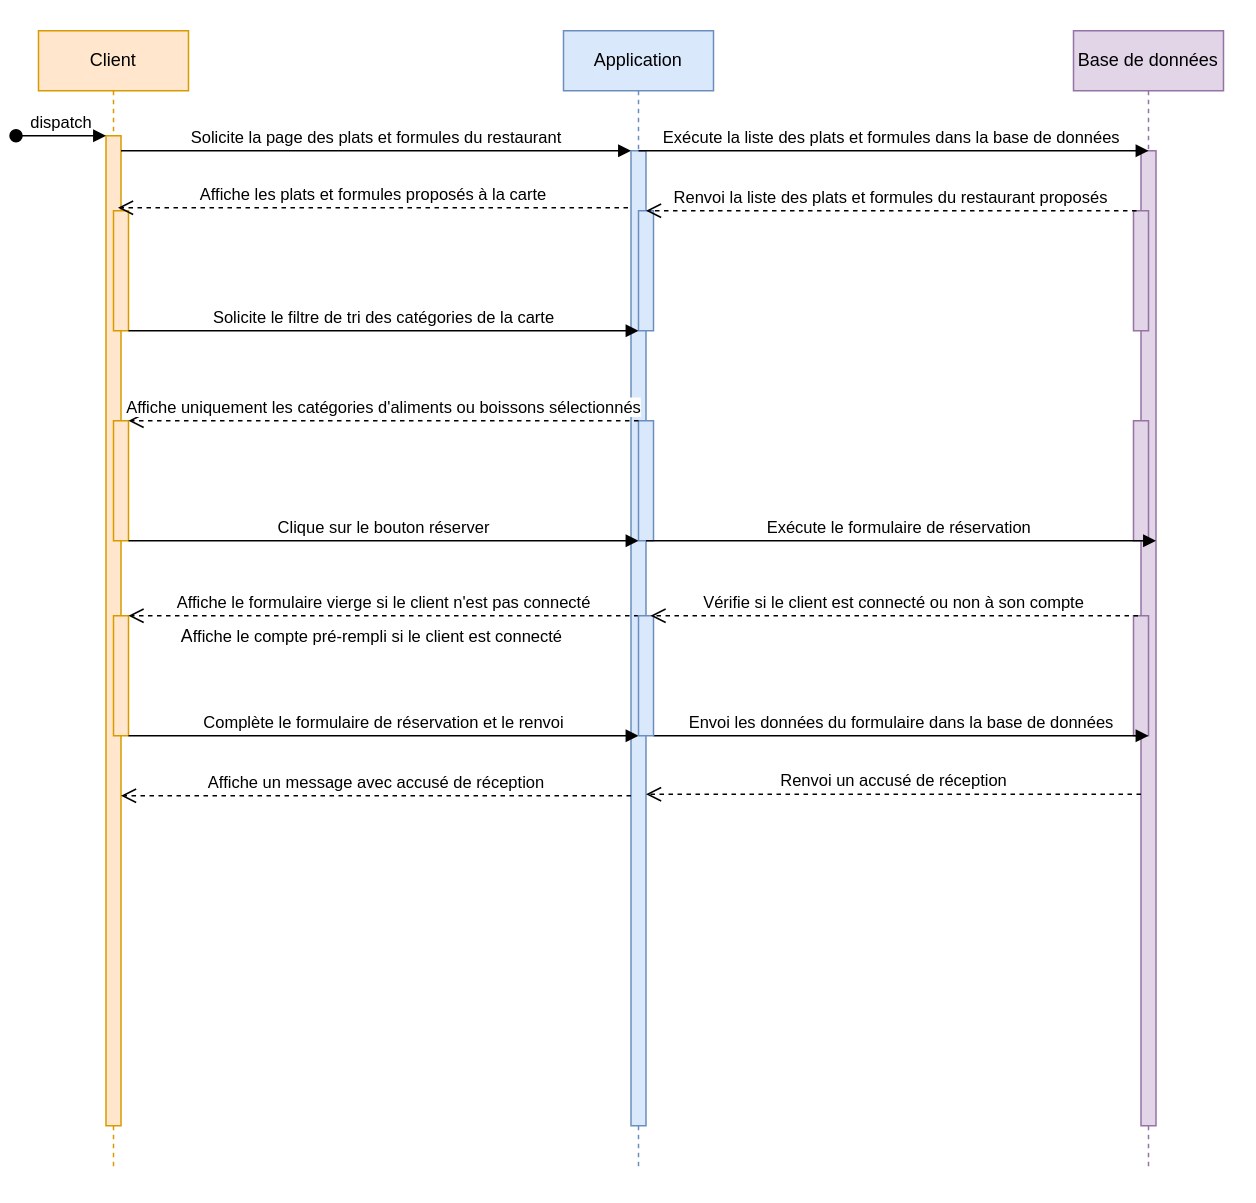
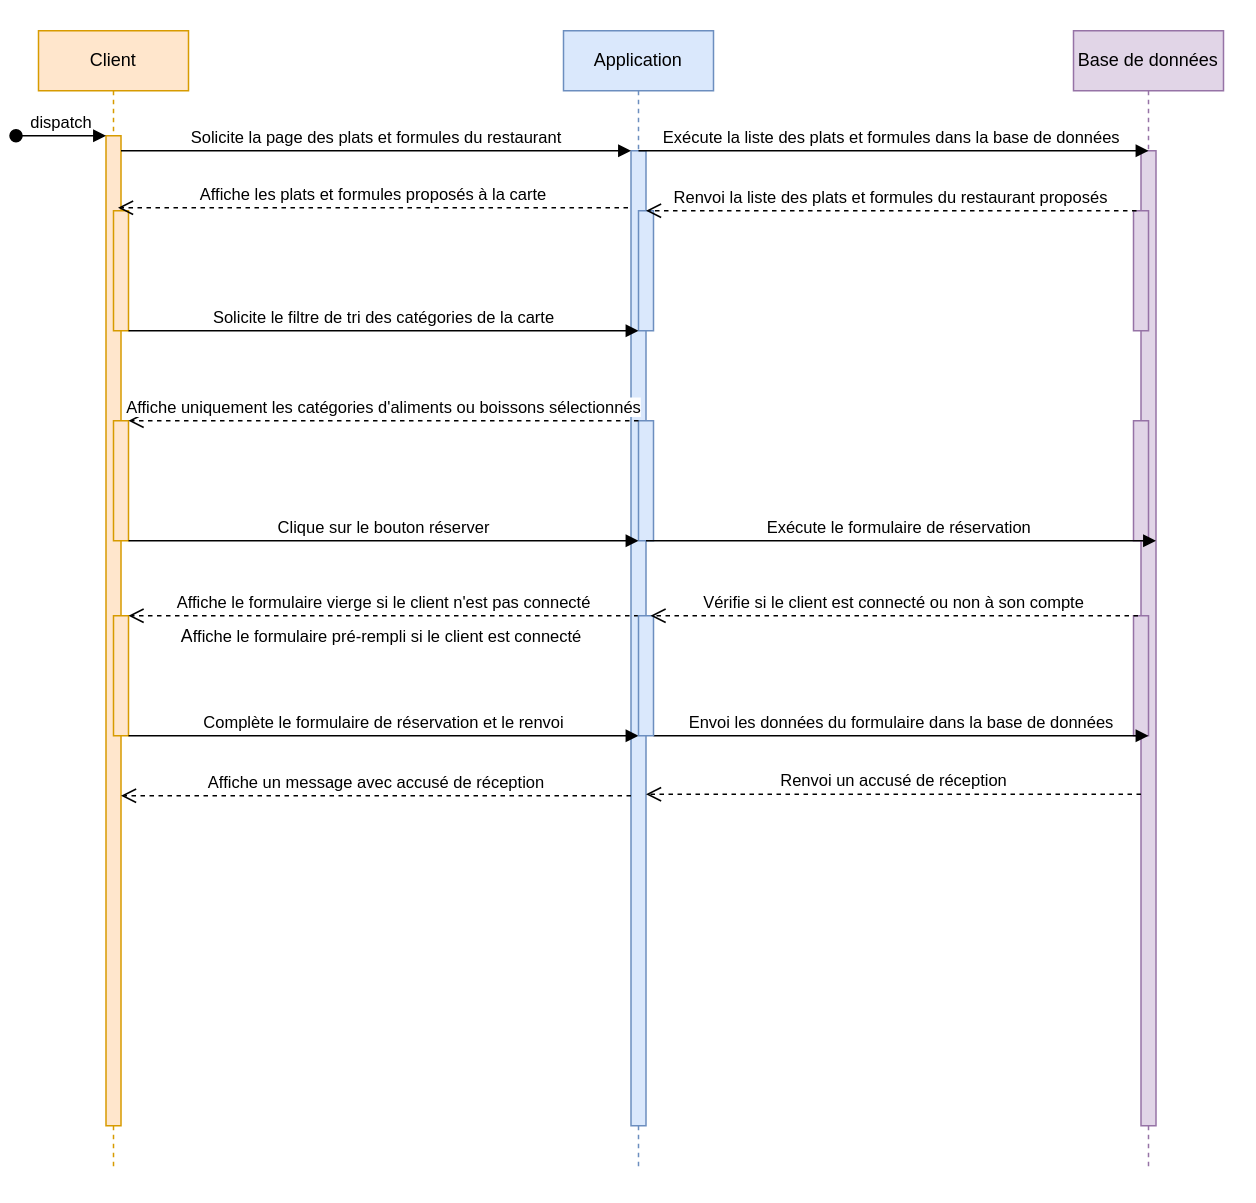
(385, 648) -> (385, 648)
